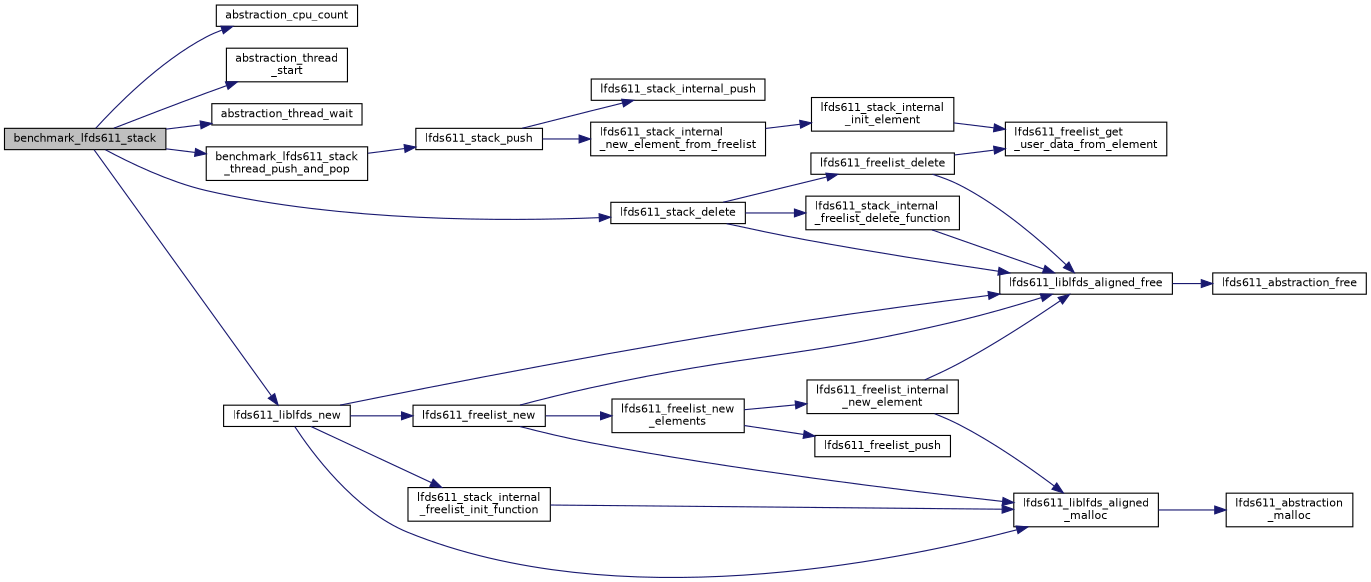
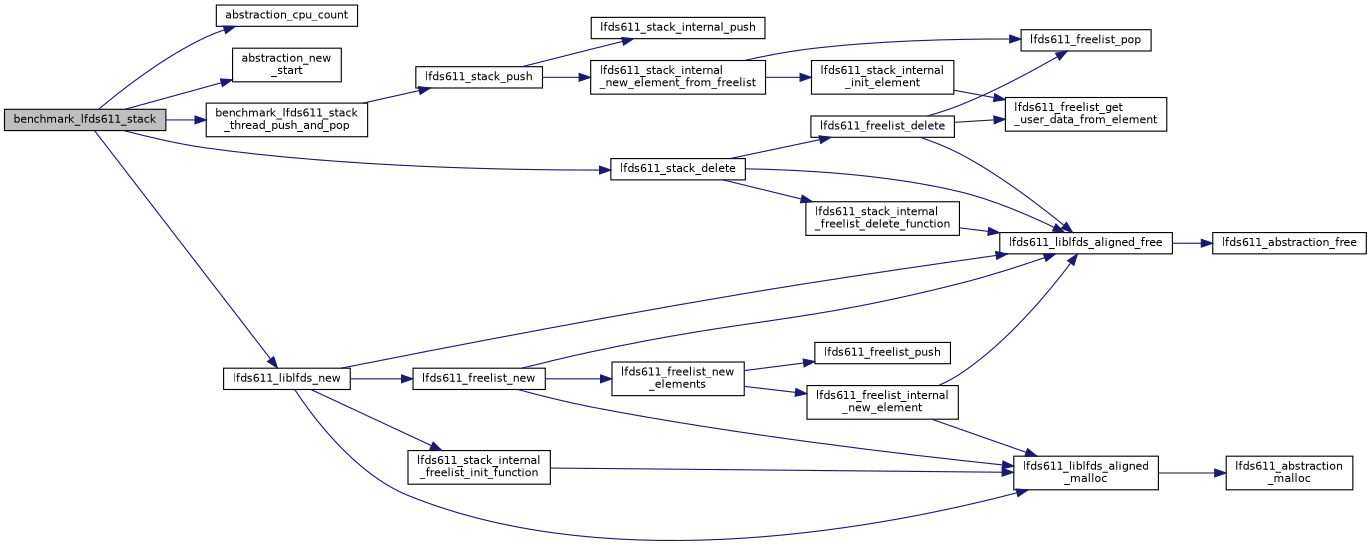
none -> (1086, 40)
(287, 65) -> (287, 65)
(287, 114) -> none
